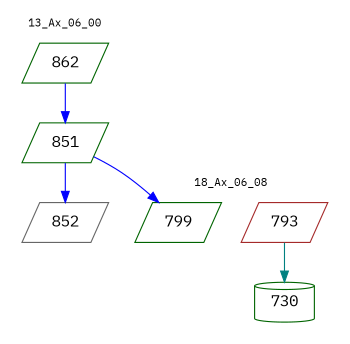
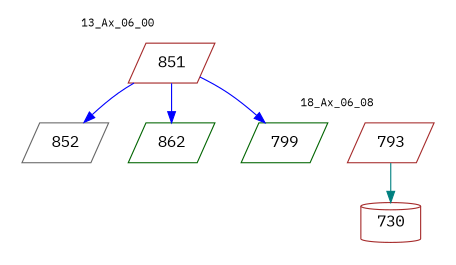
(65, 98) -> (172, 98)
(65, 143) -> (172, 63)
(284, 302) -> (391, 222)
